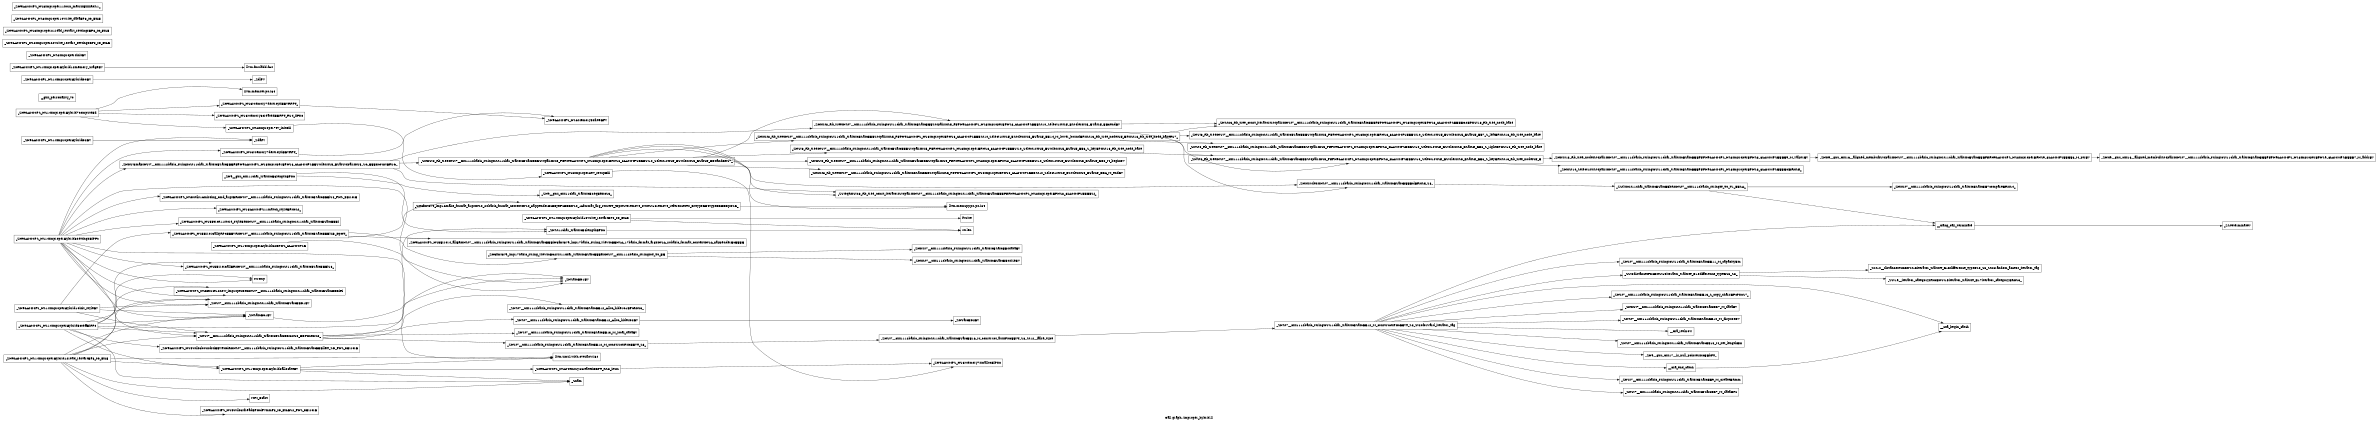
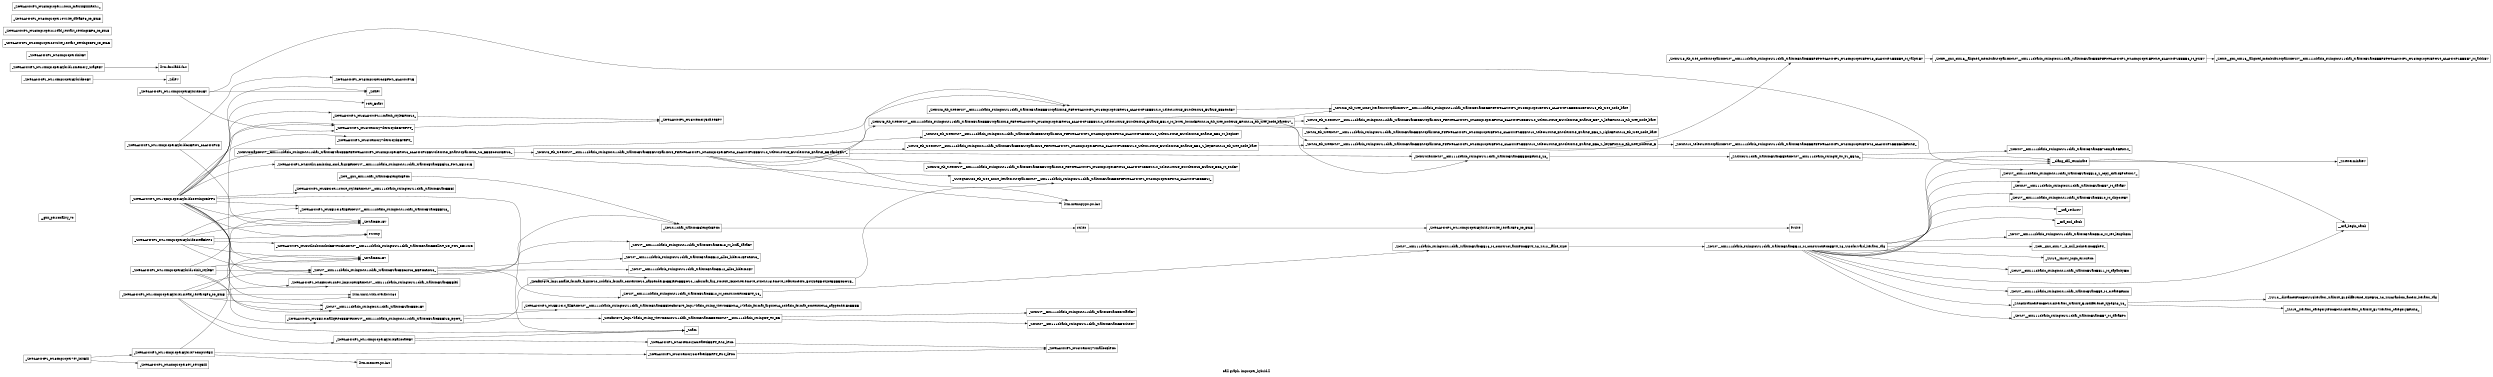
none -> (1130, 69)
none -> (374, 80)
(152, 125) -> (110, 356)
none -> (249, 125)
(422, 128) -> (537, 118)
none -> (245, 130)
(577, 194) -> none
(794, 226) -> (1256, 228)
none -> (2070, 259)
(416, 299) -> (260, 221)
(749, 301) -> (890, 351)
(143, 304) -> none
(967, 321) -> none
(130, 357) -> none
(1819, 360) -> (2221, 171)
(425, 362) -> none
(308, 381) -> (508, 202)
(152, 397) -> (244, 105)
(260, 410) -> none
